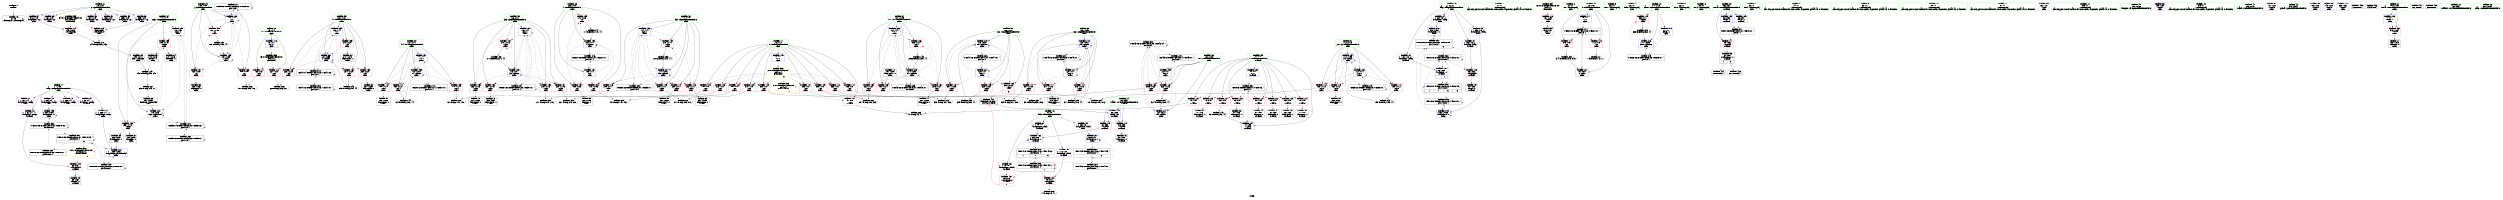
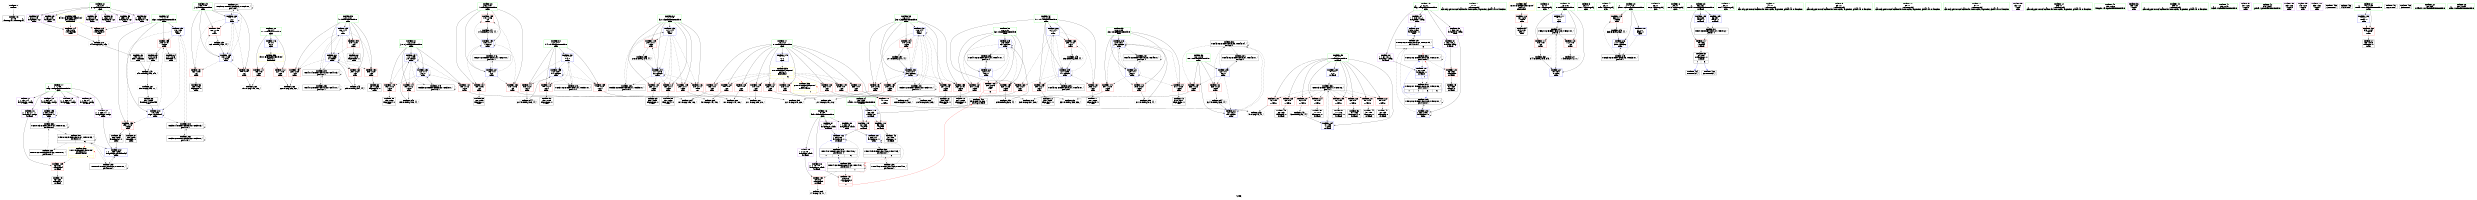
(887, 79) -> (1043, 94)
